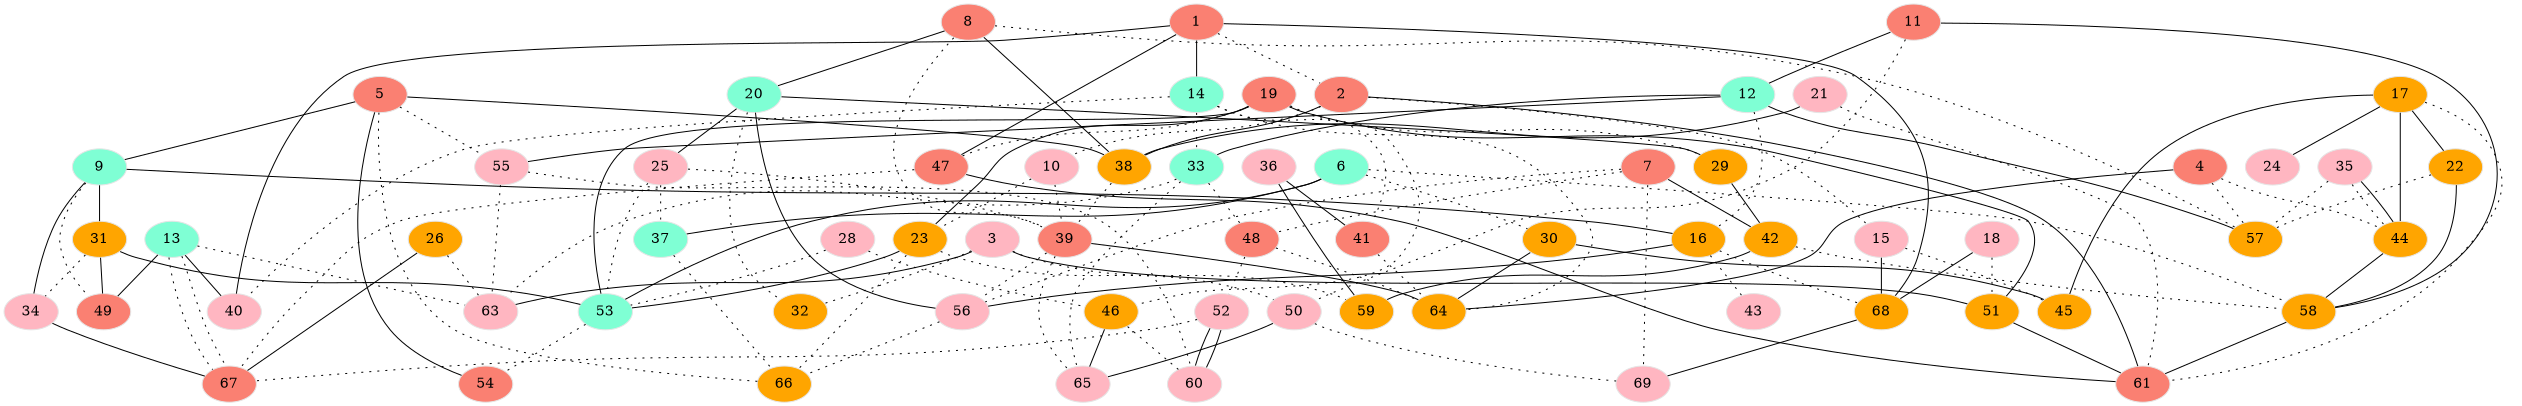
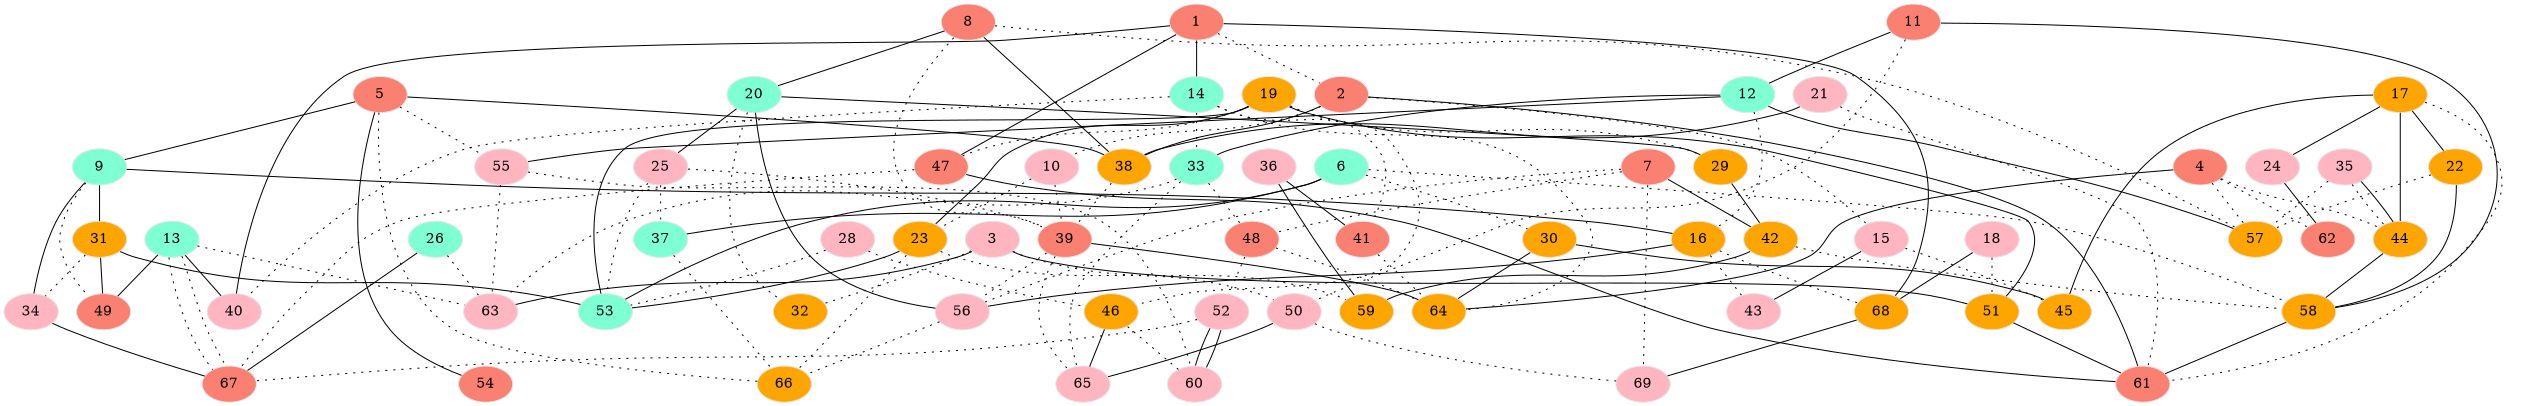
(1269, 95) -> (1269, 95)
(435, 239) -> (435, 239)
none -> (2328, 239)
(1881, 276) -> (1818, 275)
(546, 348) -> none
